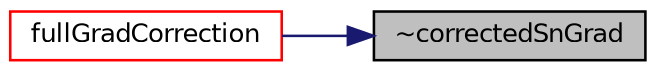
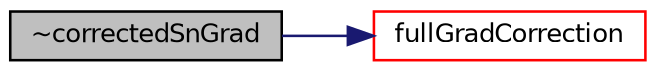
(315, 36) -> (315, 36)
